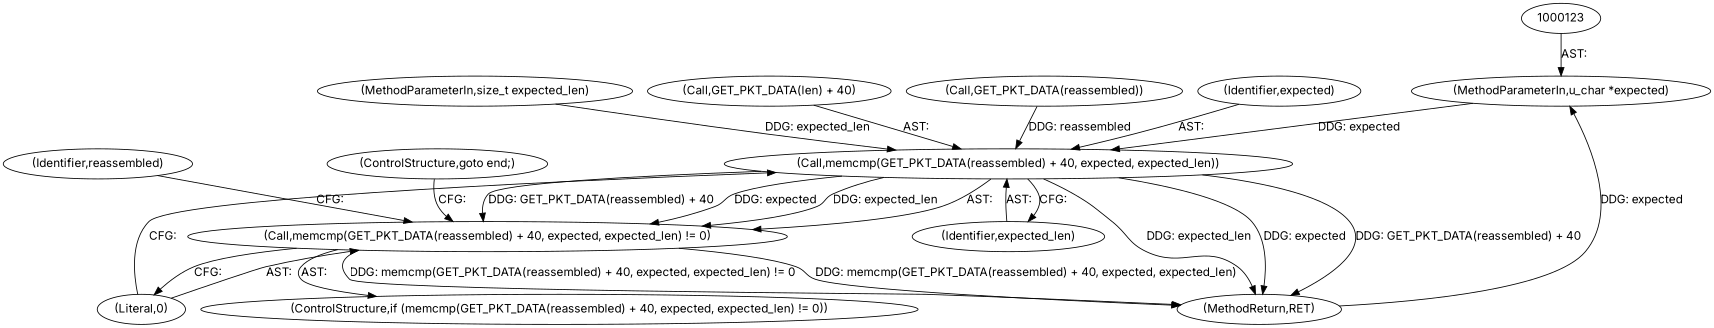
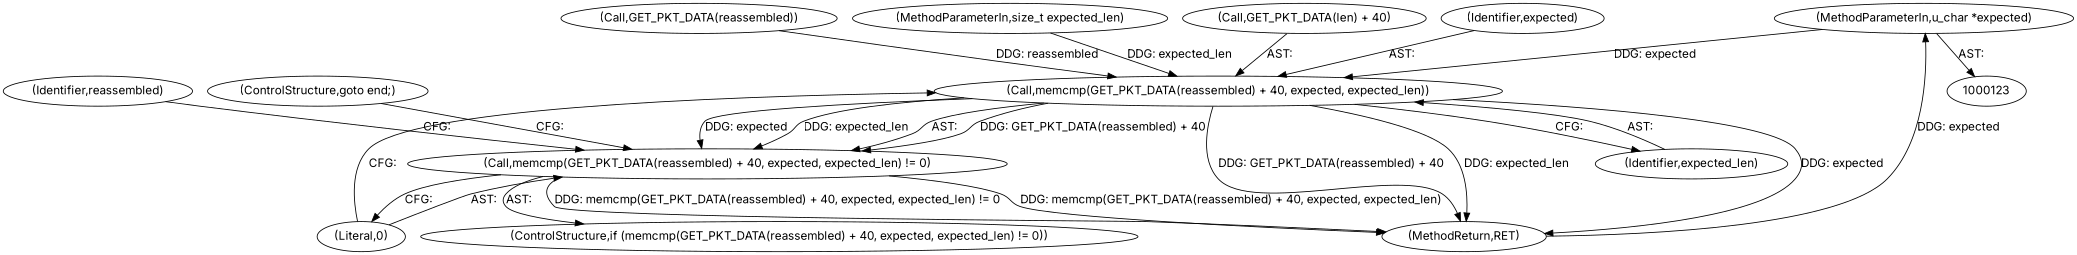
(1561, 51) -> (1953, 52)
